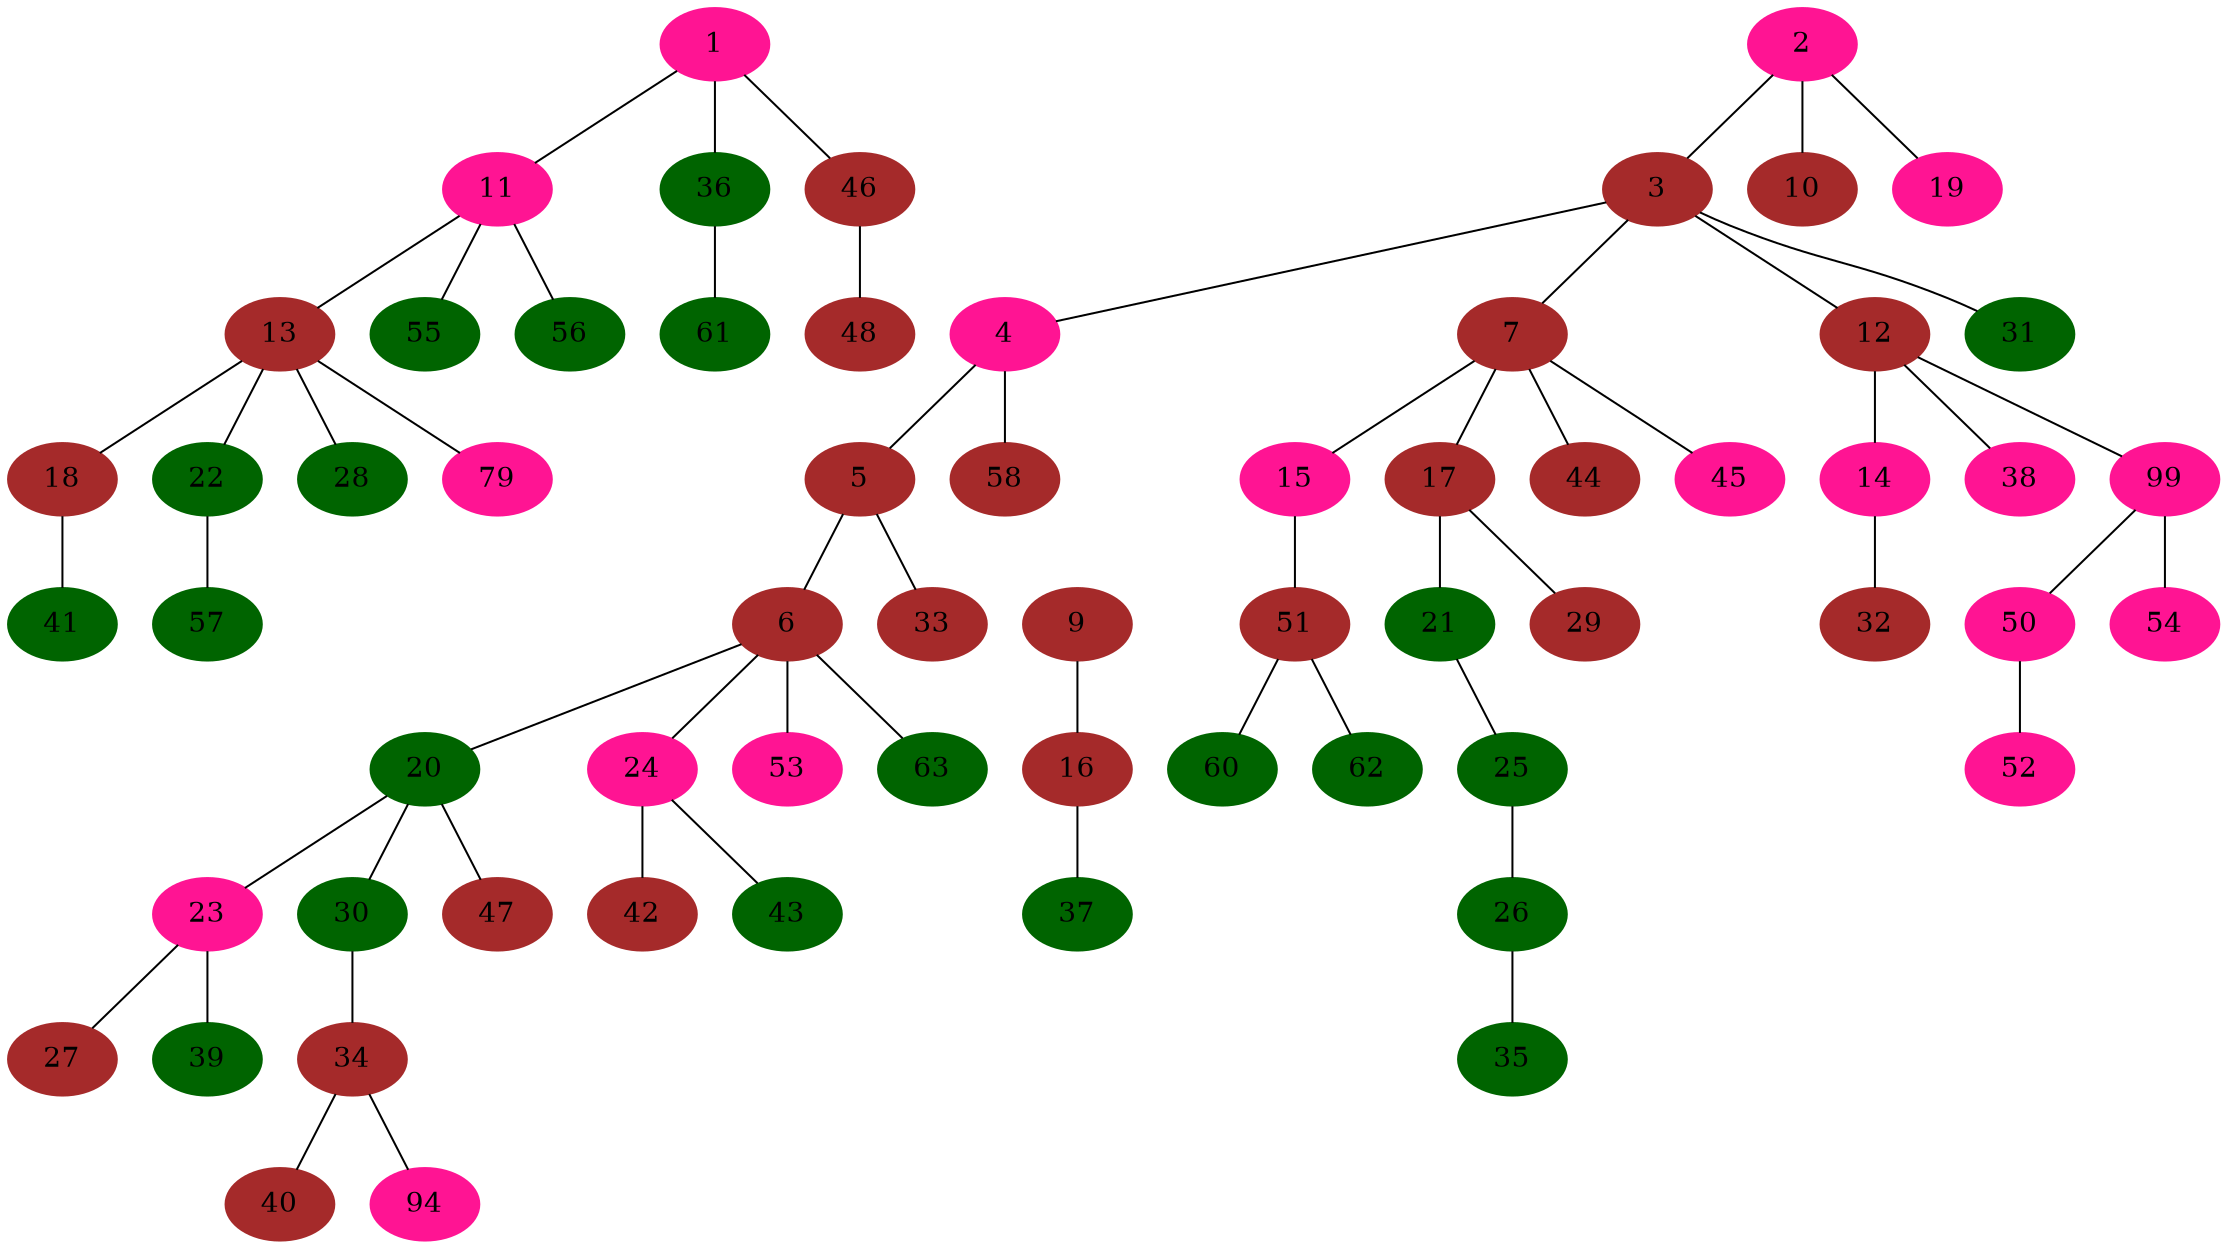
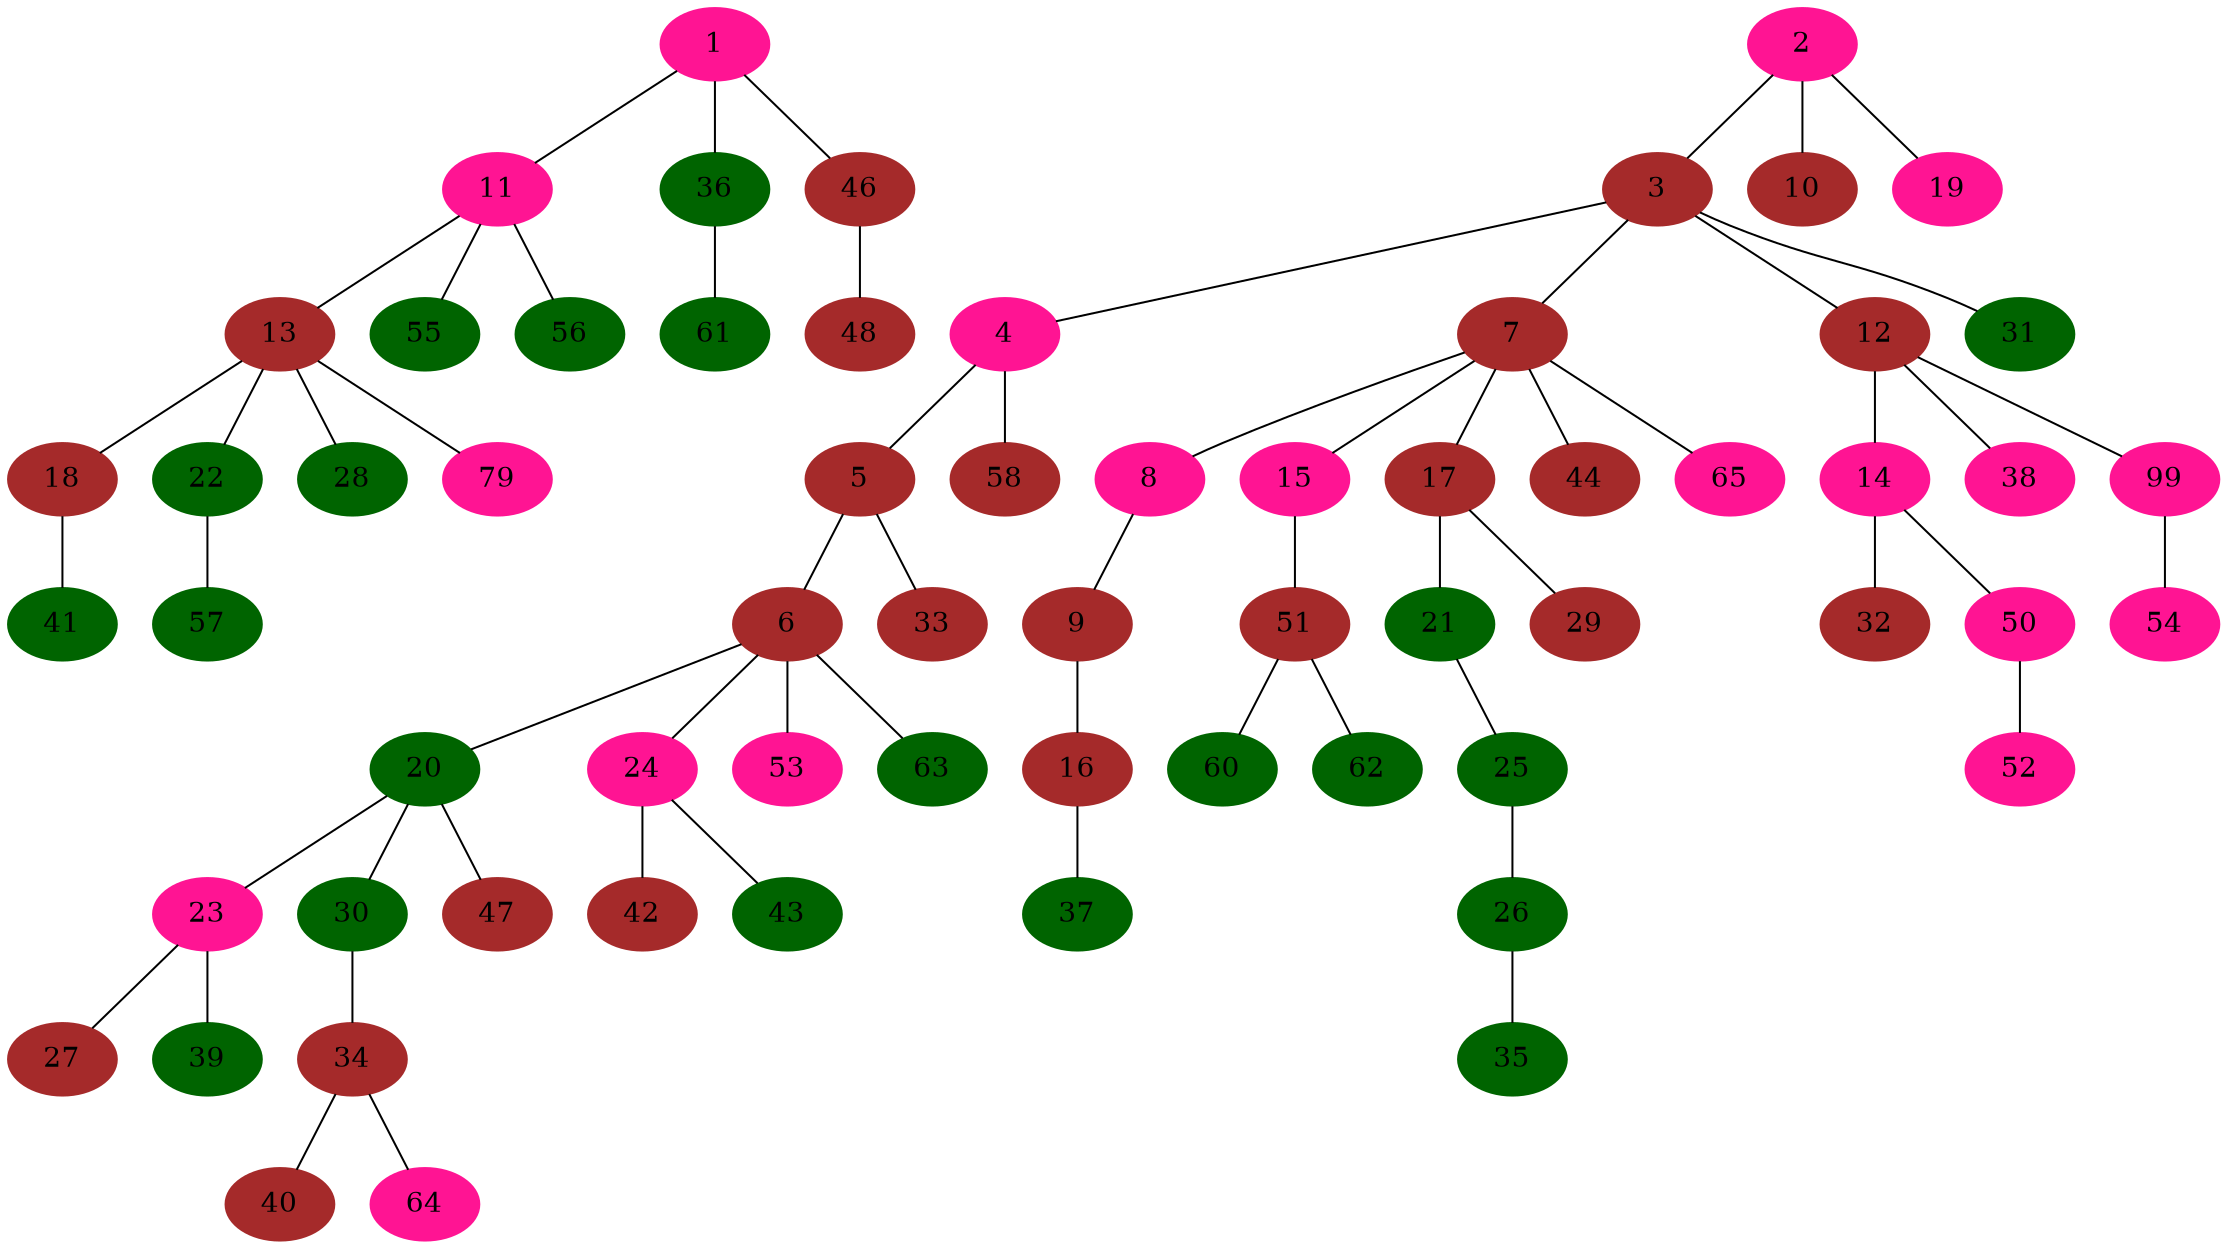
none -> (1150, 479)
(1730, 479) -> (1730, 479)
(2093, 552) -> (1947, 552)
(425, 1204) -> (425, 1204)
